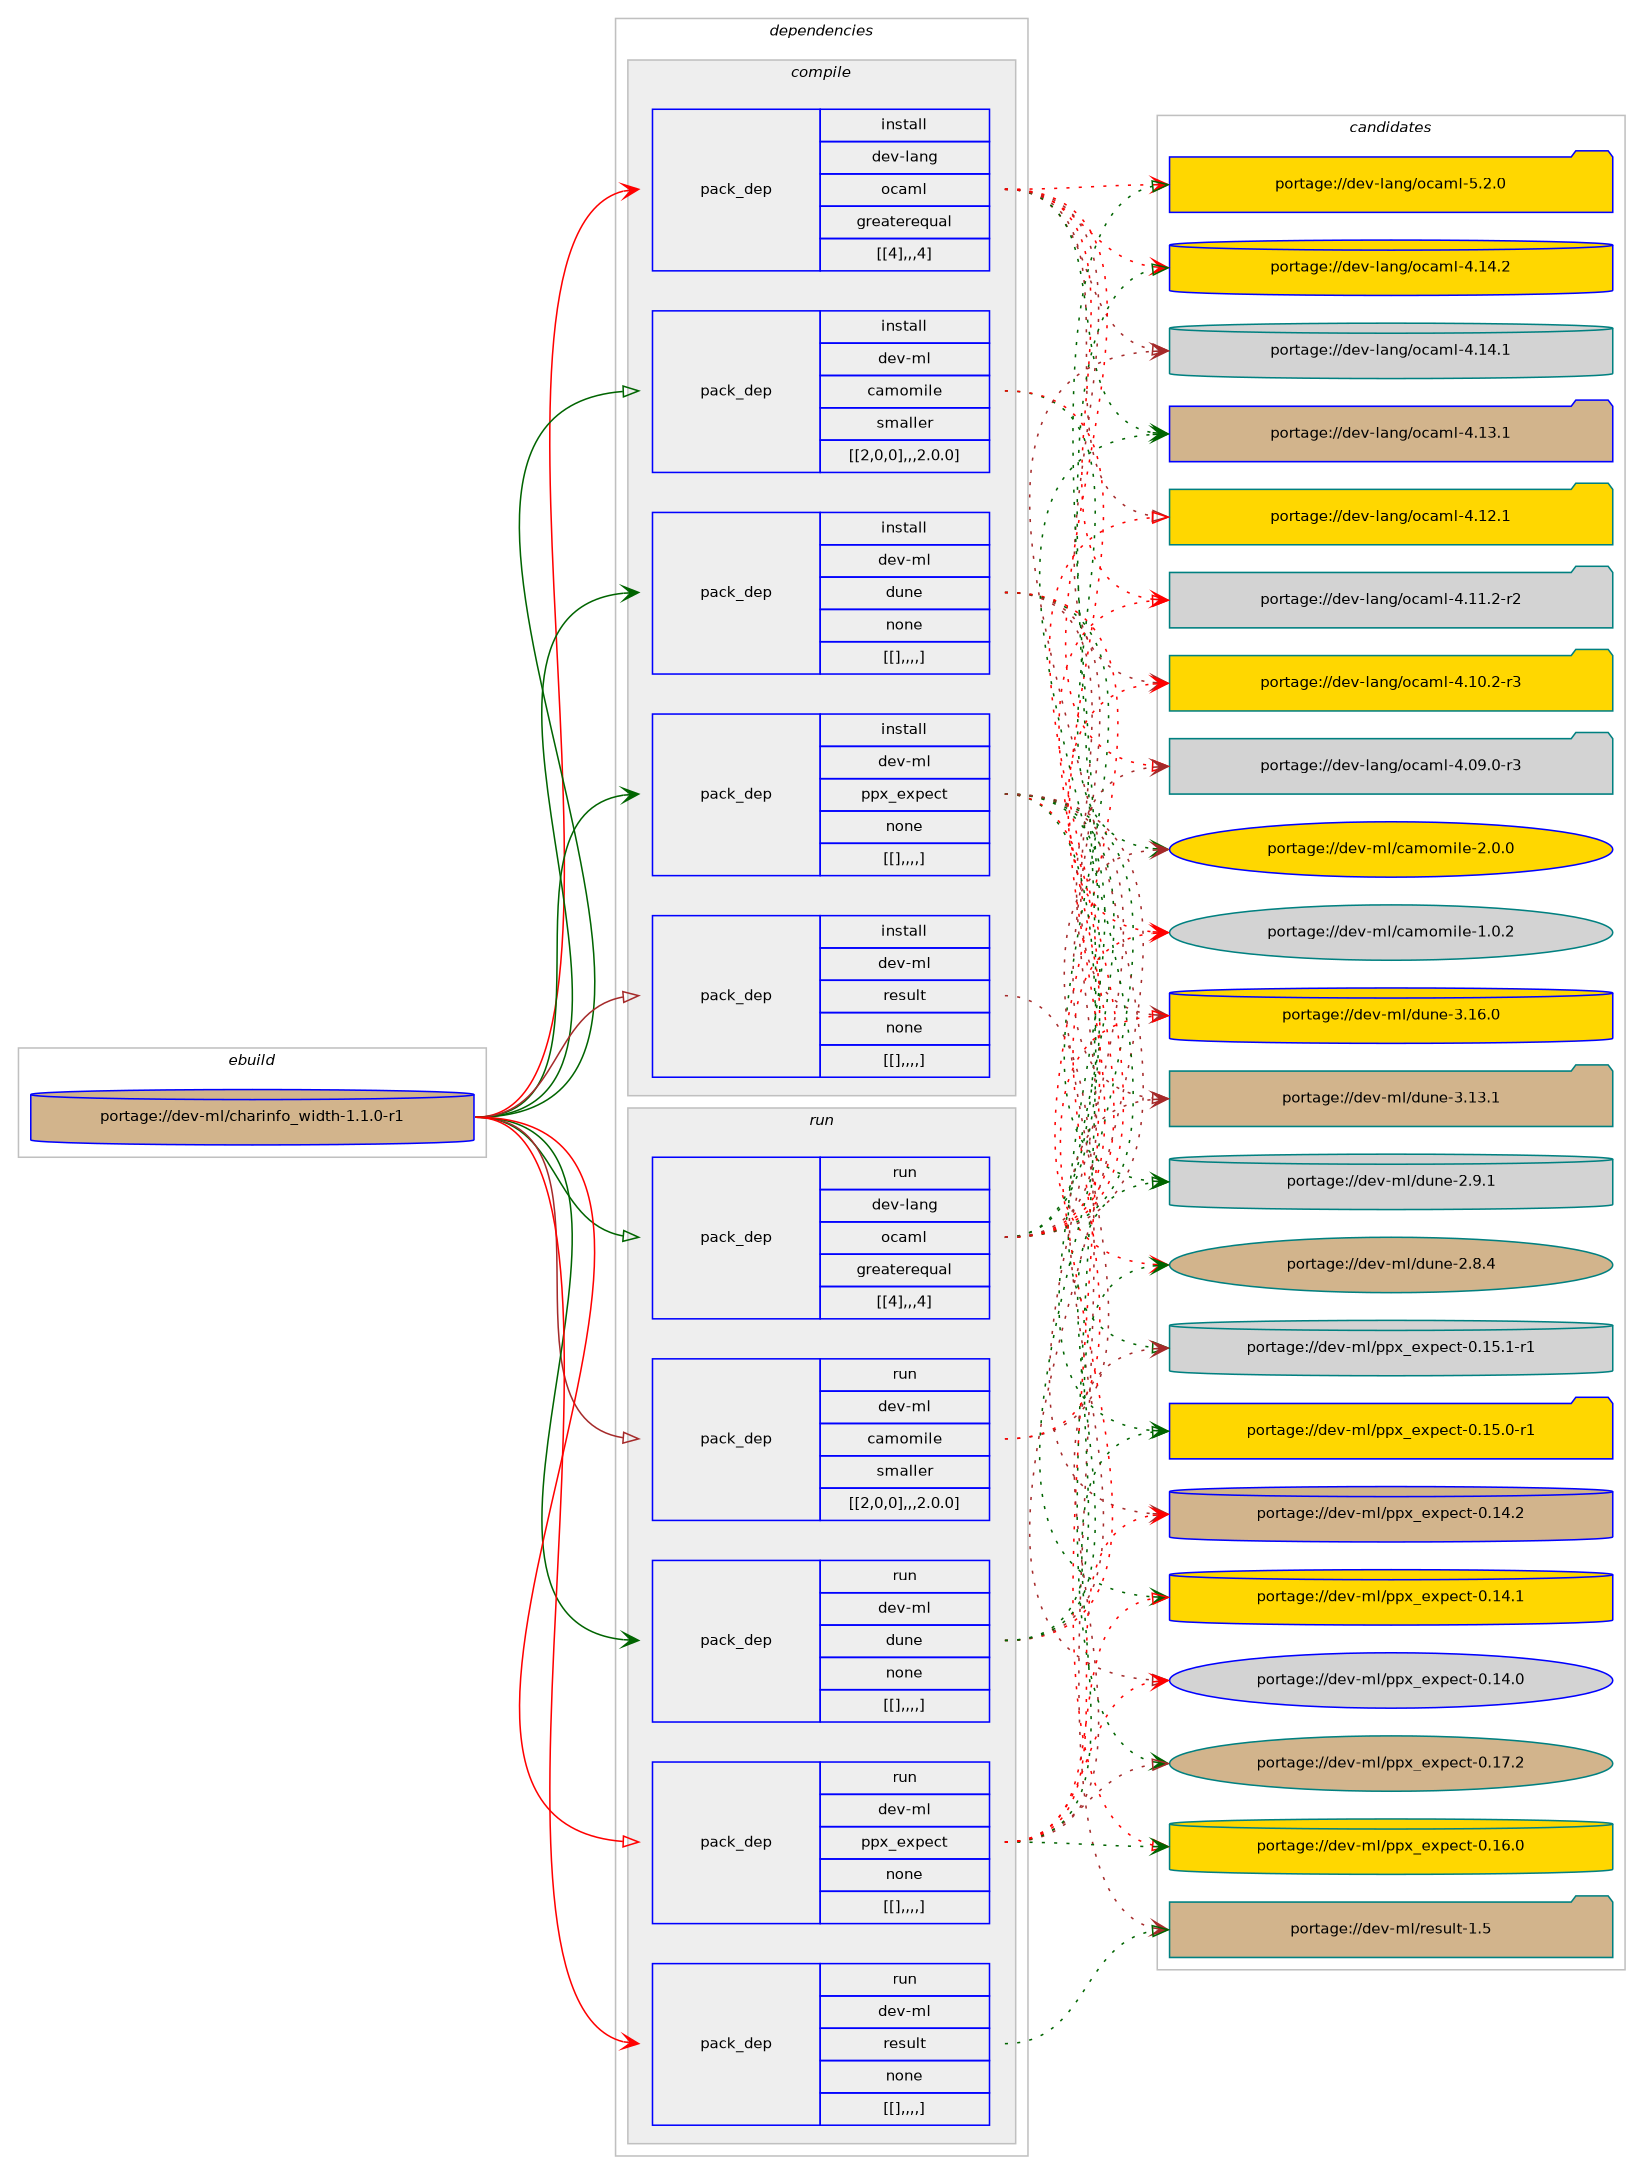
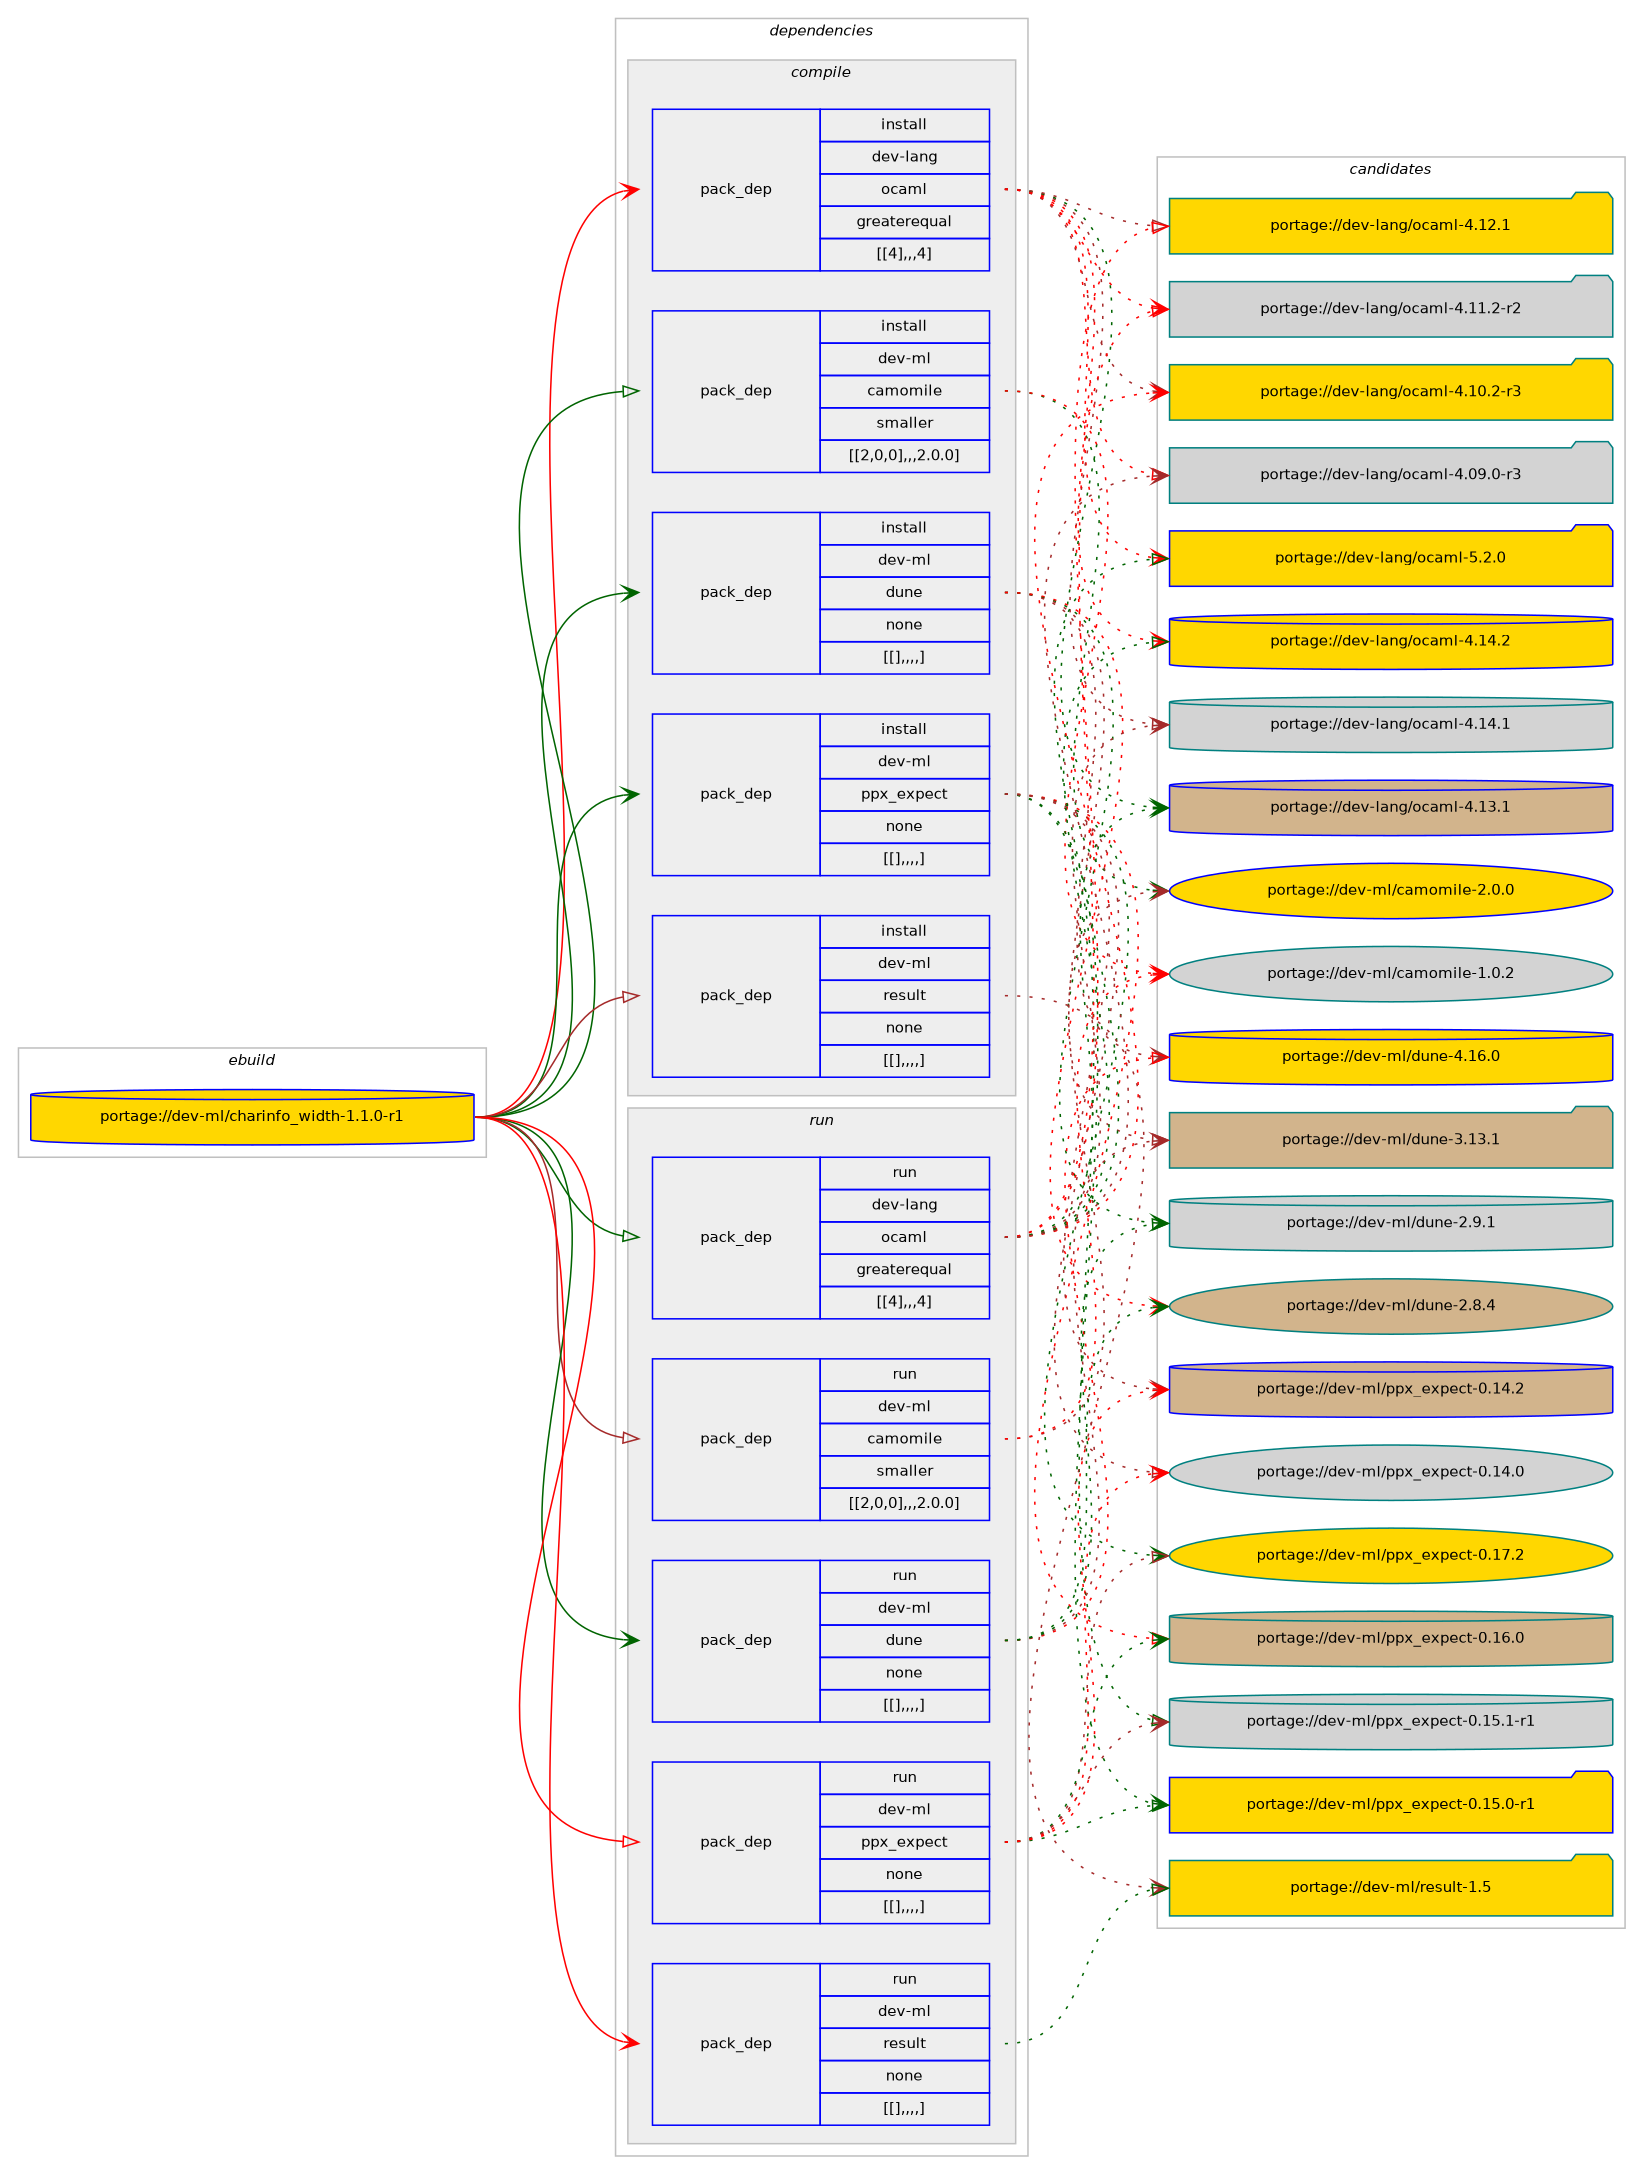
(1391, 434) -> (1391, 808)
(1391, 1016) -> (1391, 1057)
(252, 1117) -> (252, 1117)
(1391, 1597) -> none
(1391, 1680) -> (1391, 1473)
(1391, 1764) -> (1391, 1556)
(1391, 1847) -> (1391, 1639)
(1391, 1930) -> (1391, 1888)
